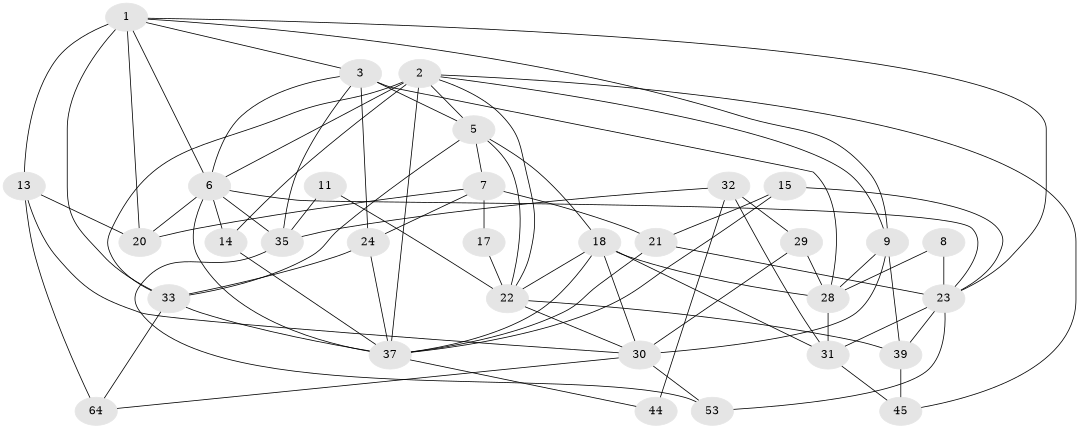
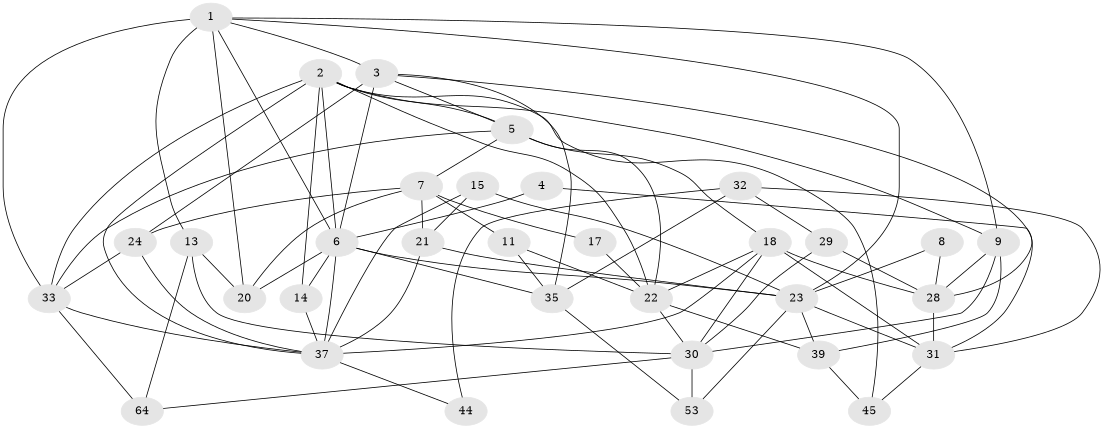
none -> (542, 186)
none -> (468, 216)
